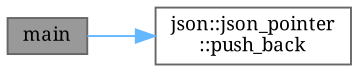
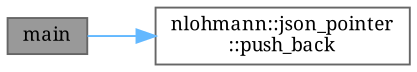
(253, 36) -> (283, 36)
